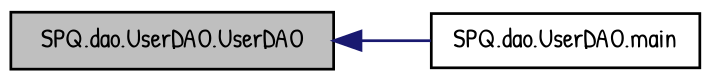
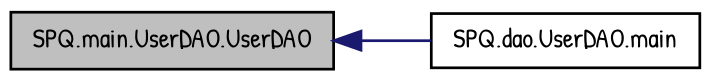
(172, 41) -> (172, 41)
